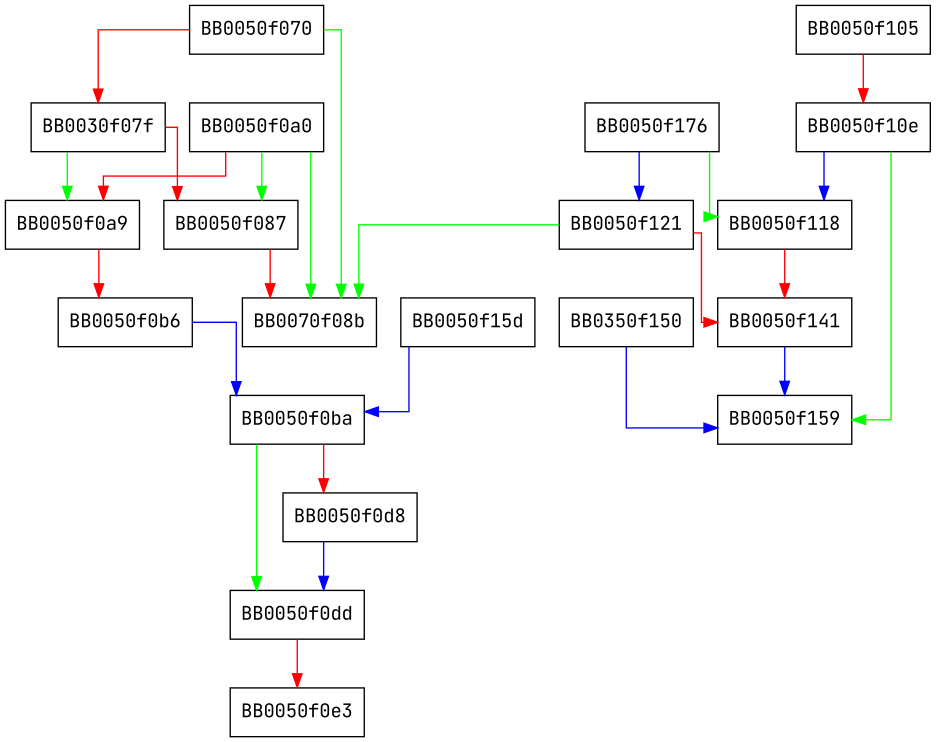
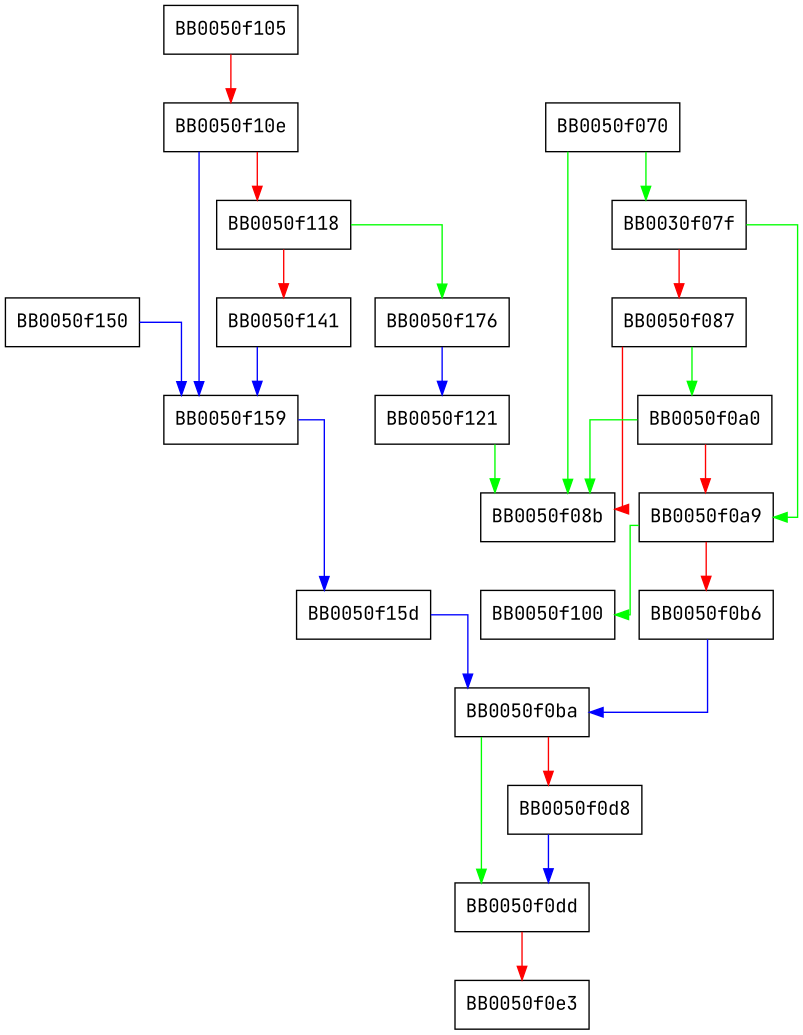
(114, 30) -> (646, 169)
(262, 169) -> (692, 364)
(824, 169) -> (257, 169)
(710, 185) -> (426, 225)
(701, 275) -> none
(891, 298) -> (199, 267)
(309, 322) -> (548, 517)
(626, 322) -> (72, 322)
none -> (324, 485)
none -> (548, 615)
